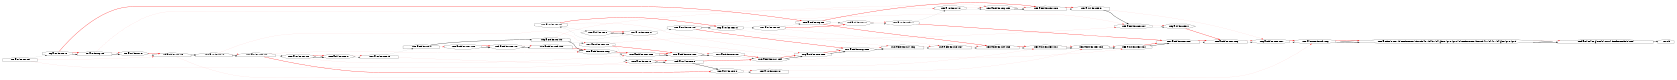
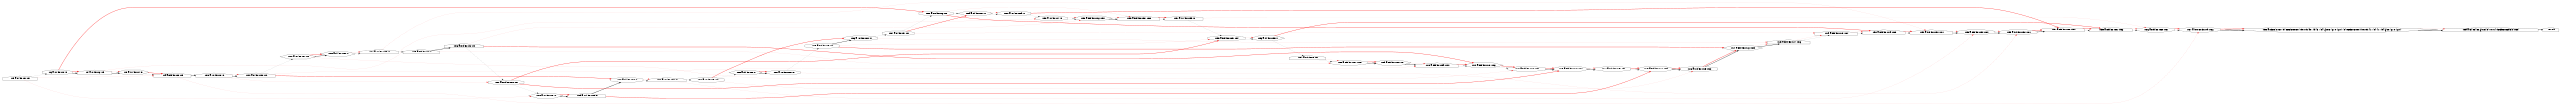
(912, 6) -> (1038, 7)
(1115, 17) -> (1204, 28)
(863, 38) -> (864, 58)
(594, 39) -> (688, 80)
(575, 46) -> (978, 59)
(423, 52) -> (843, 69)
none -> (1307, 58)
